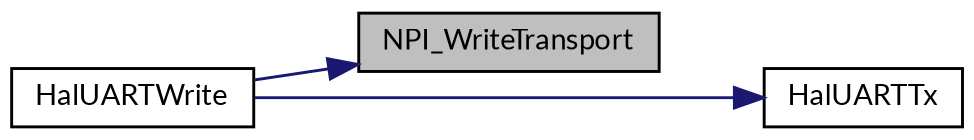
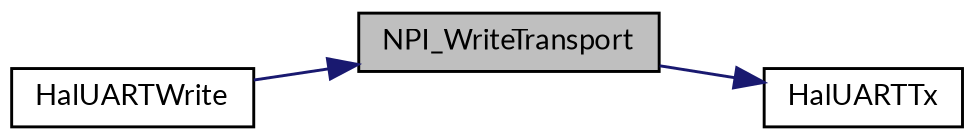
(494, 98) -> (697, 72)
